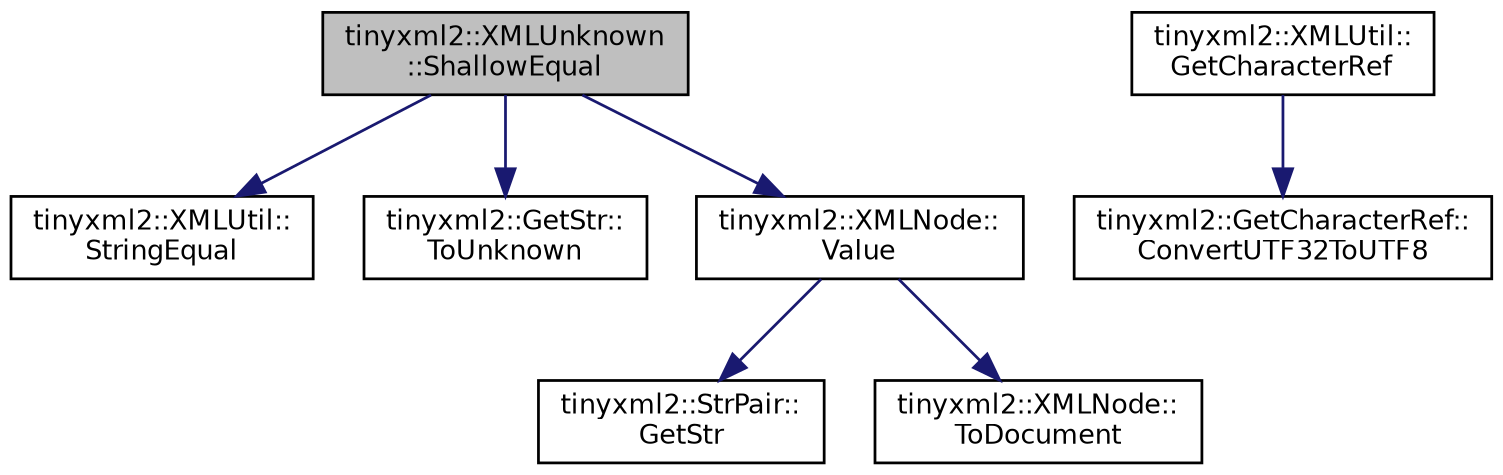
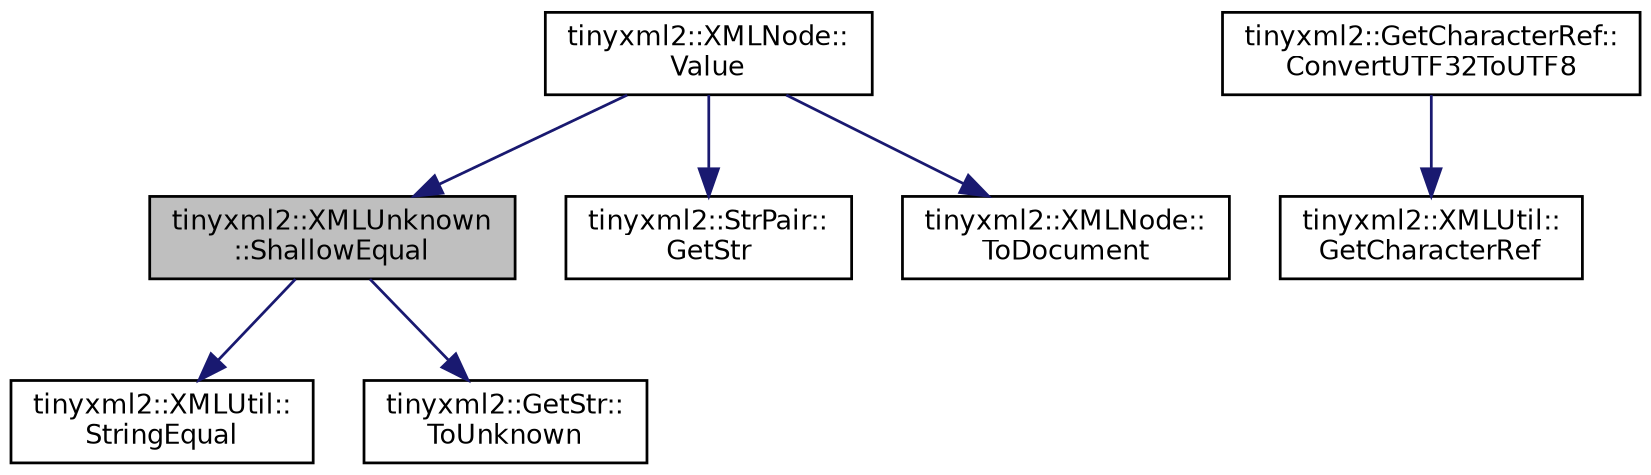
(1283, 132) -> (1431, 132)
(670, 139) -> (533, 140)
